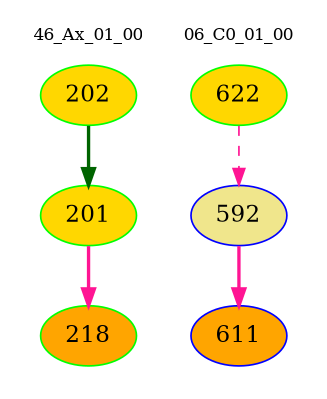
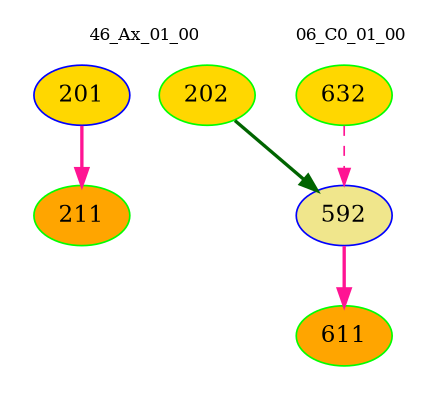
(239, 95) -> (344, 95)
(89, 147) -> (257, 140)
(89, 216) -> (82, 95)
(89, 336) -> (82, 216)
(239, 336) -> (344, 336)
